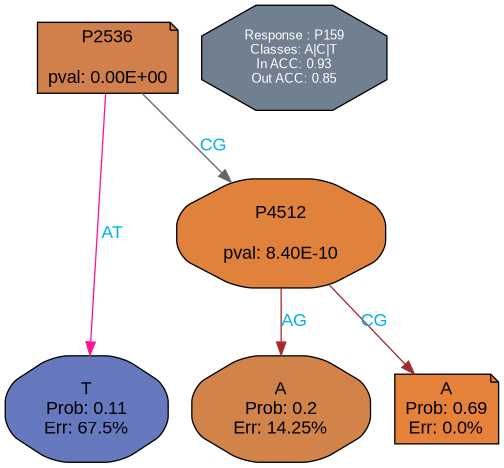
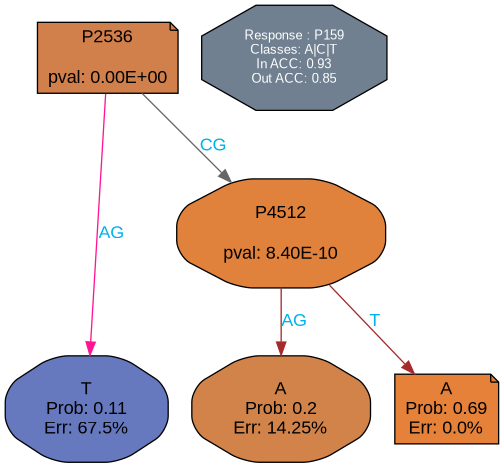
(112, 233) -> (112, 233)
(375, 321) -> (375, 321)
